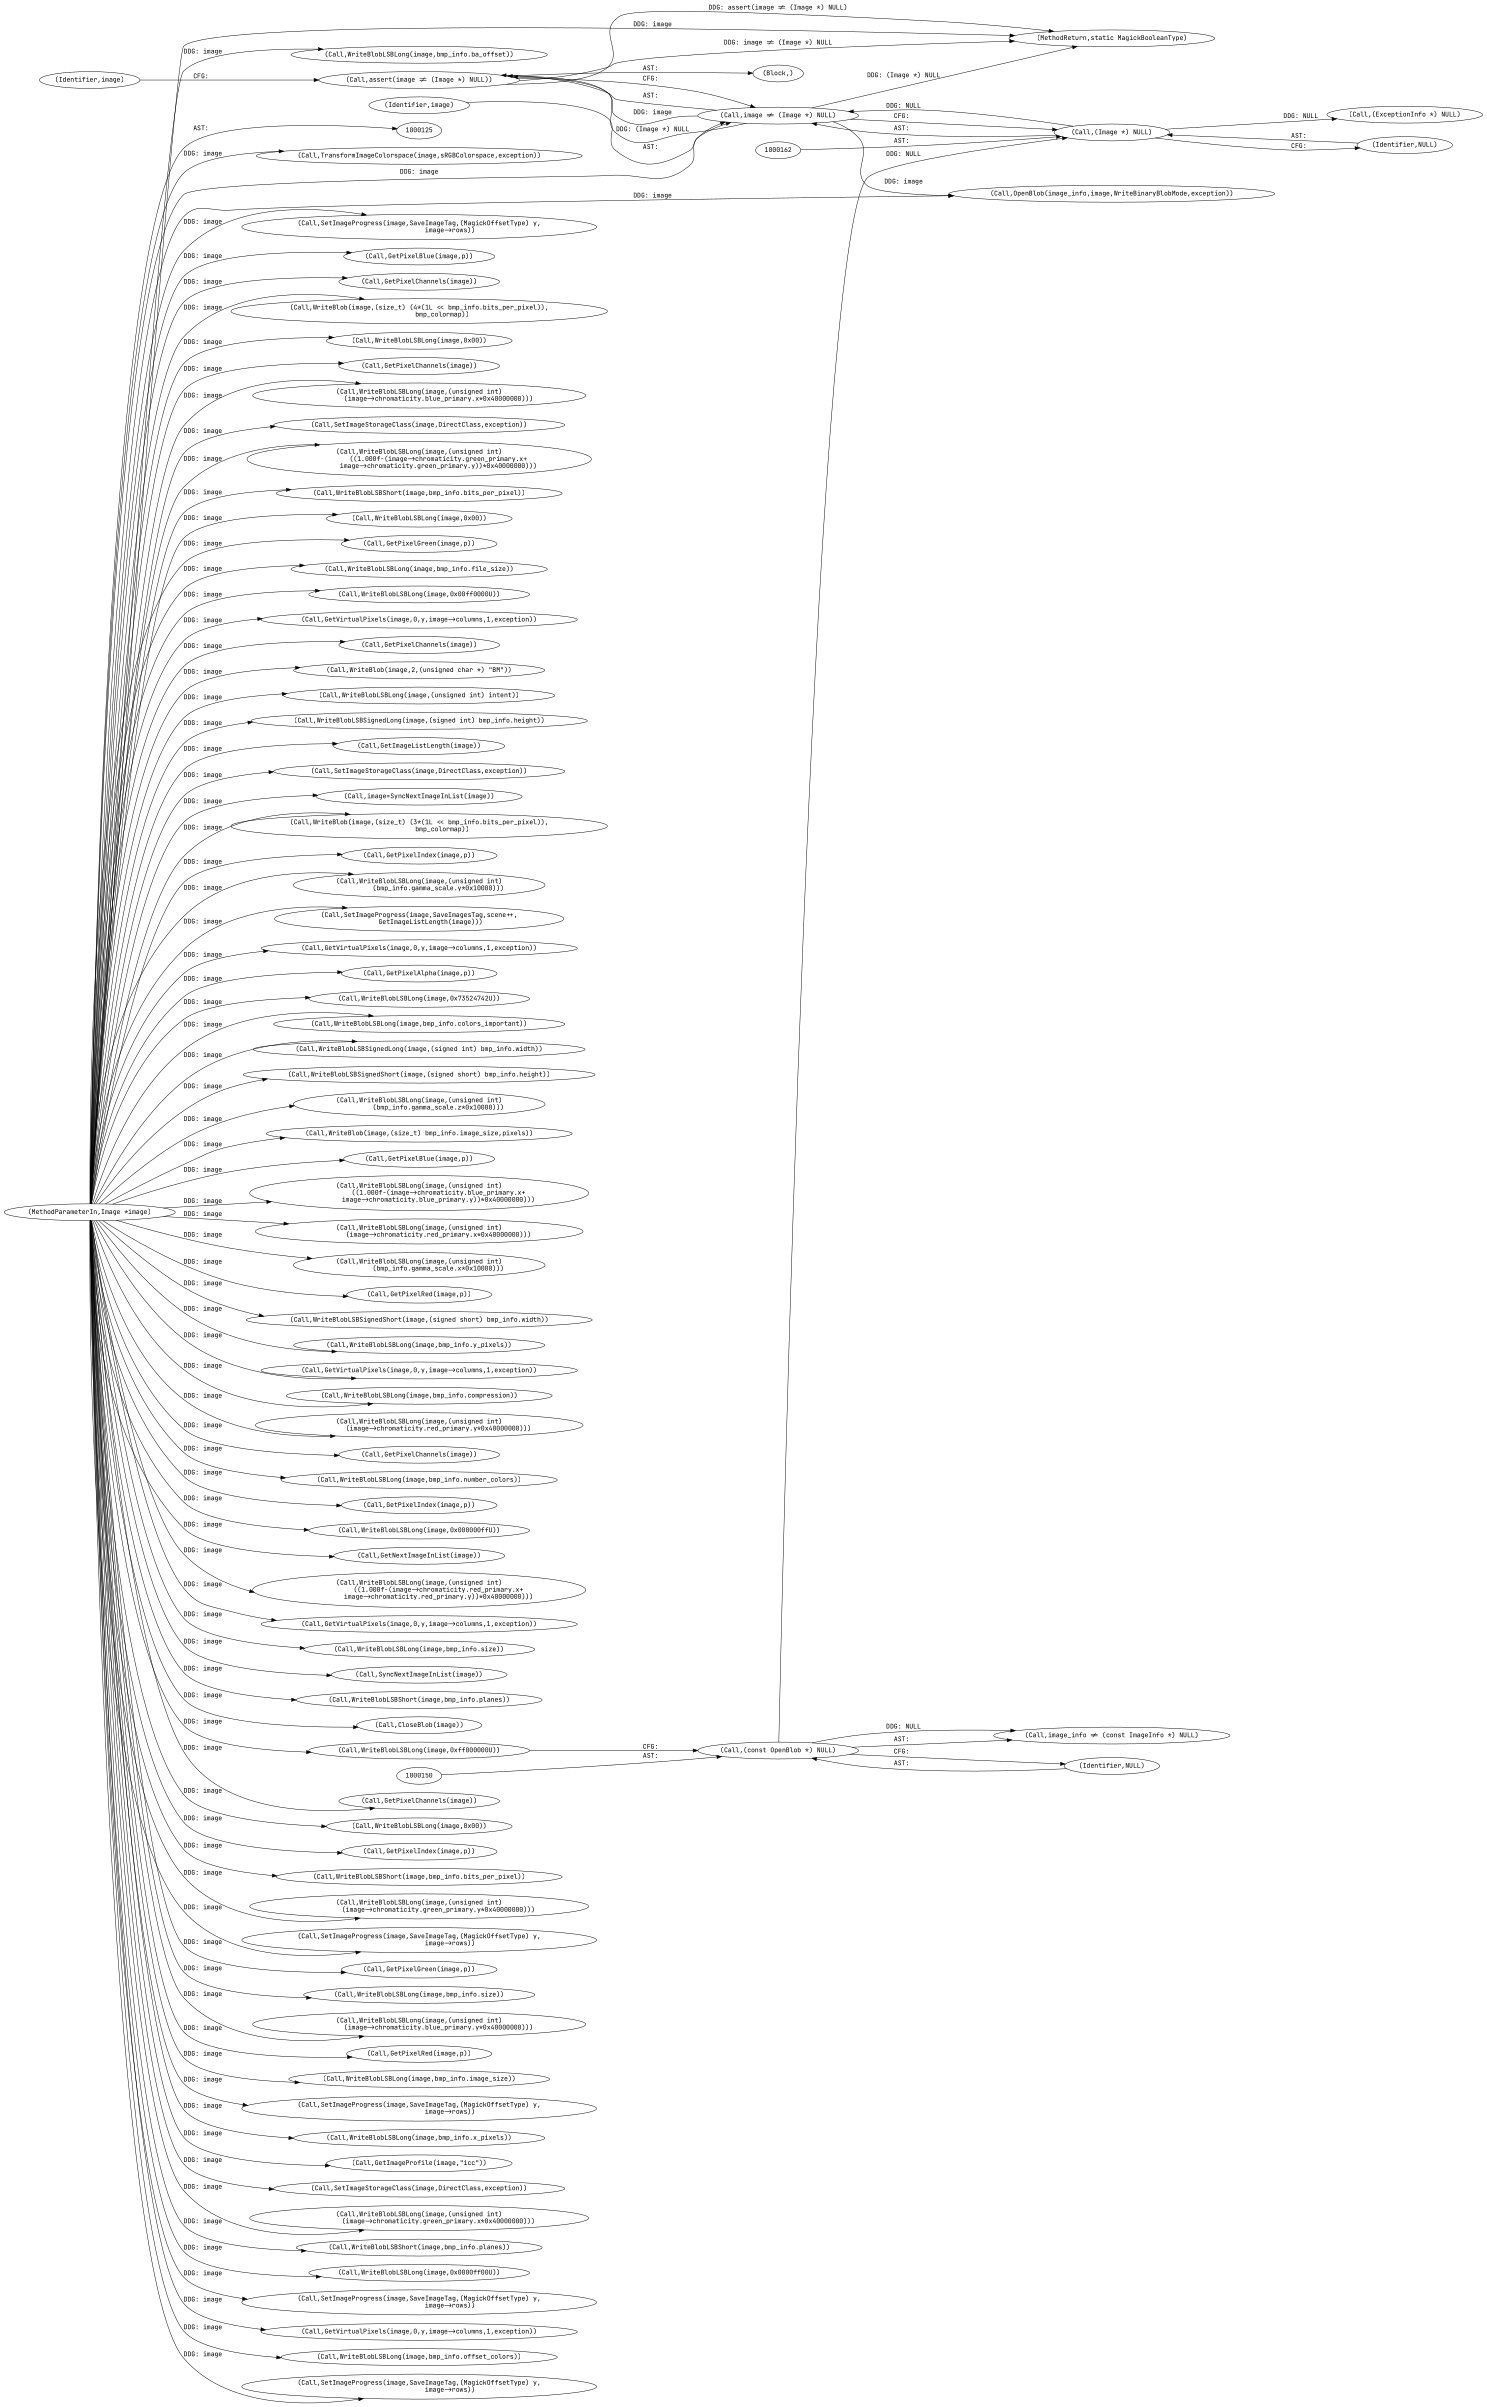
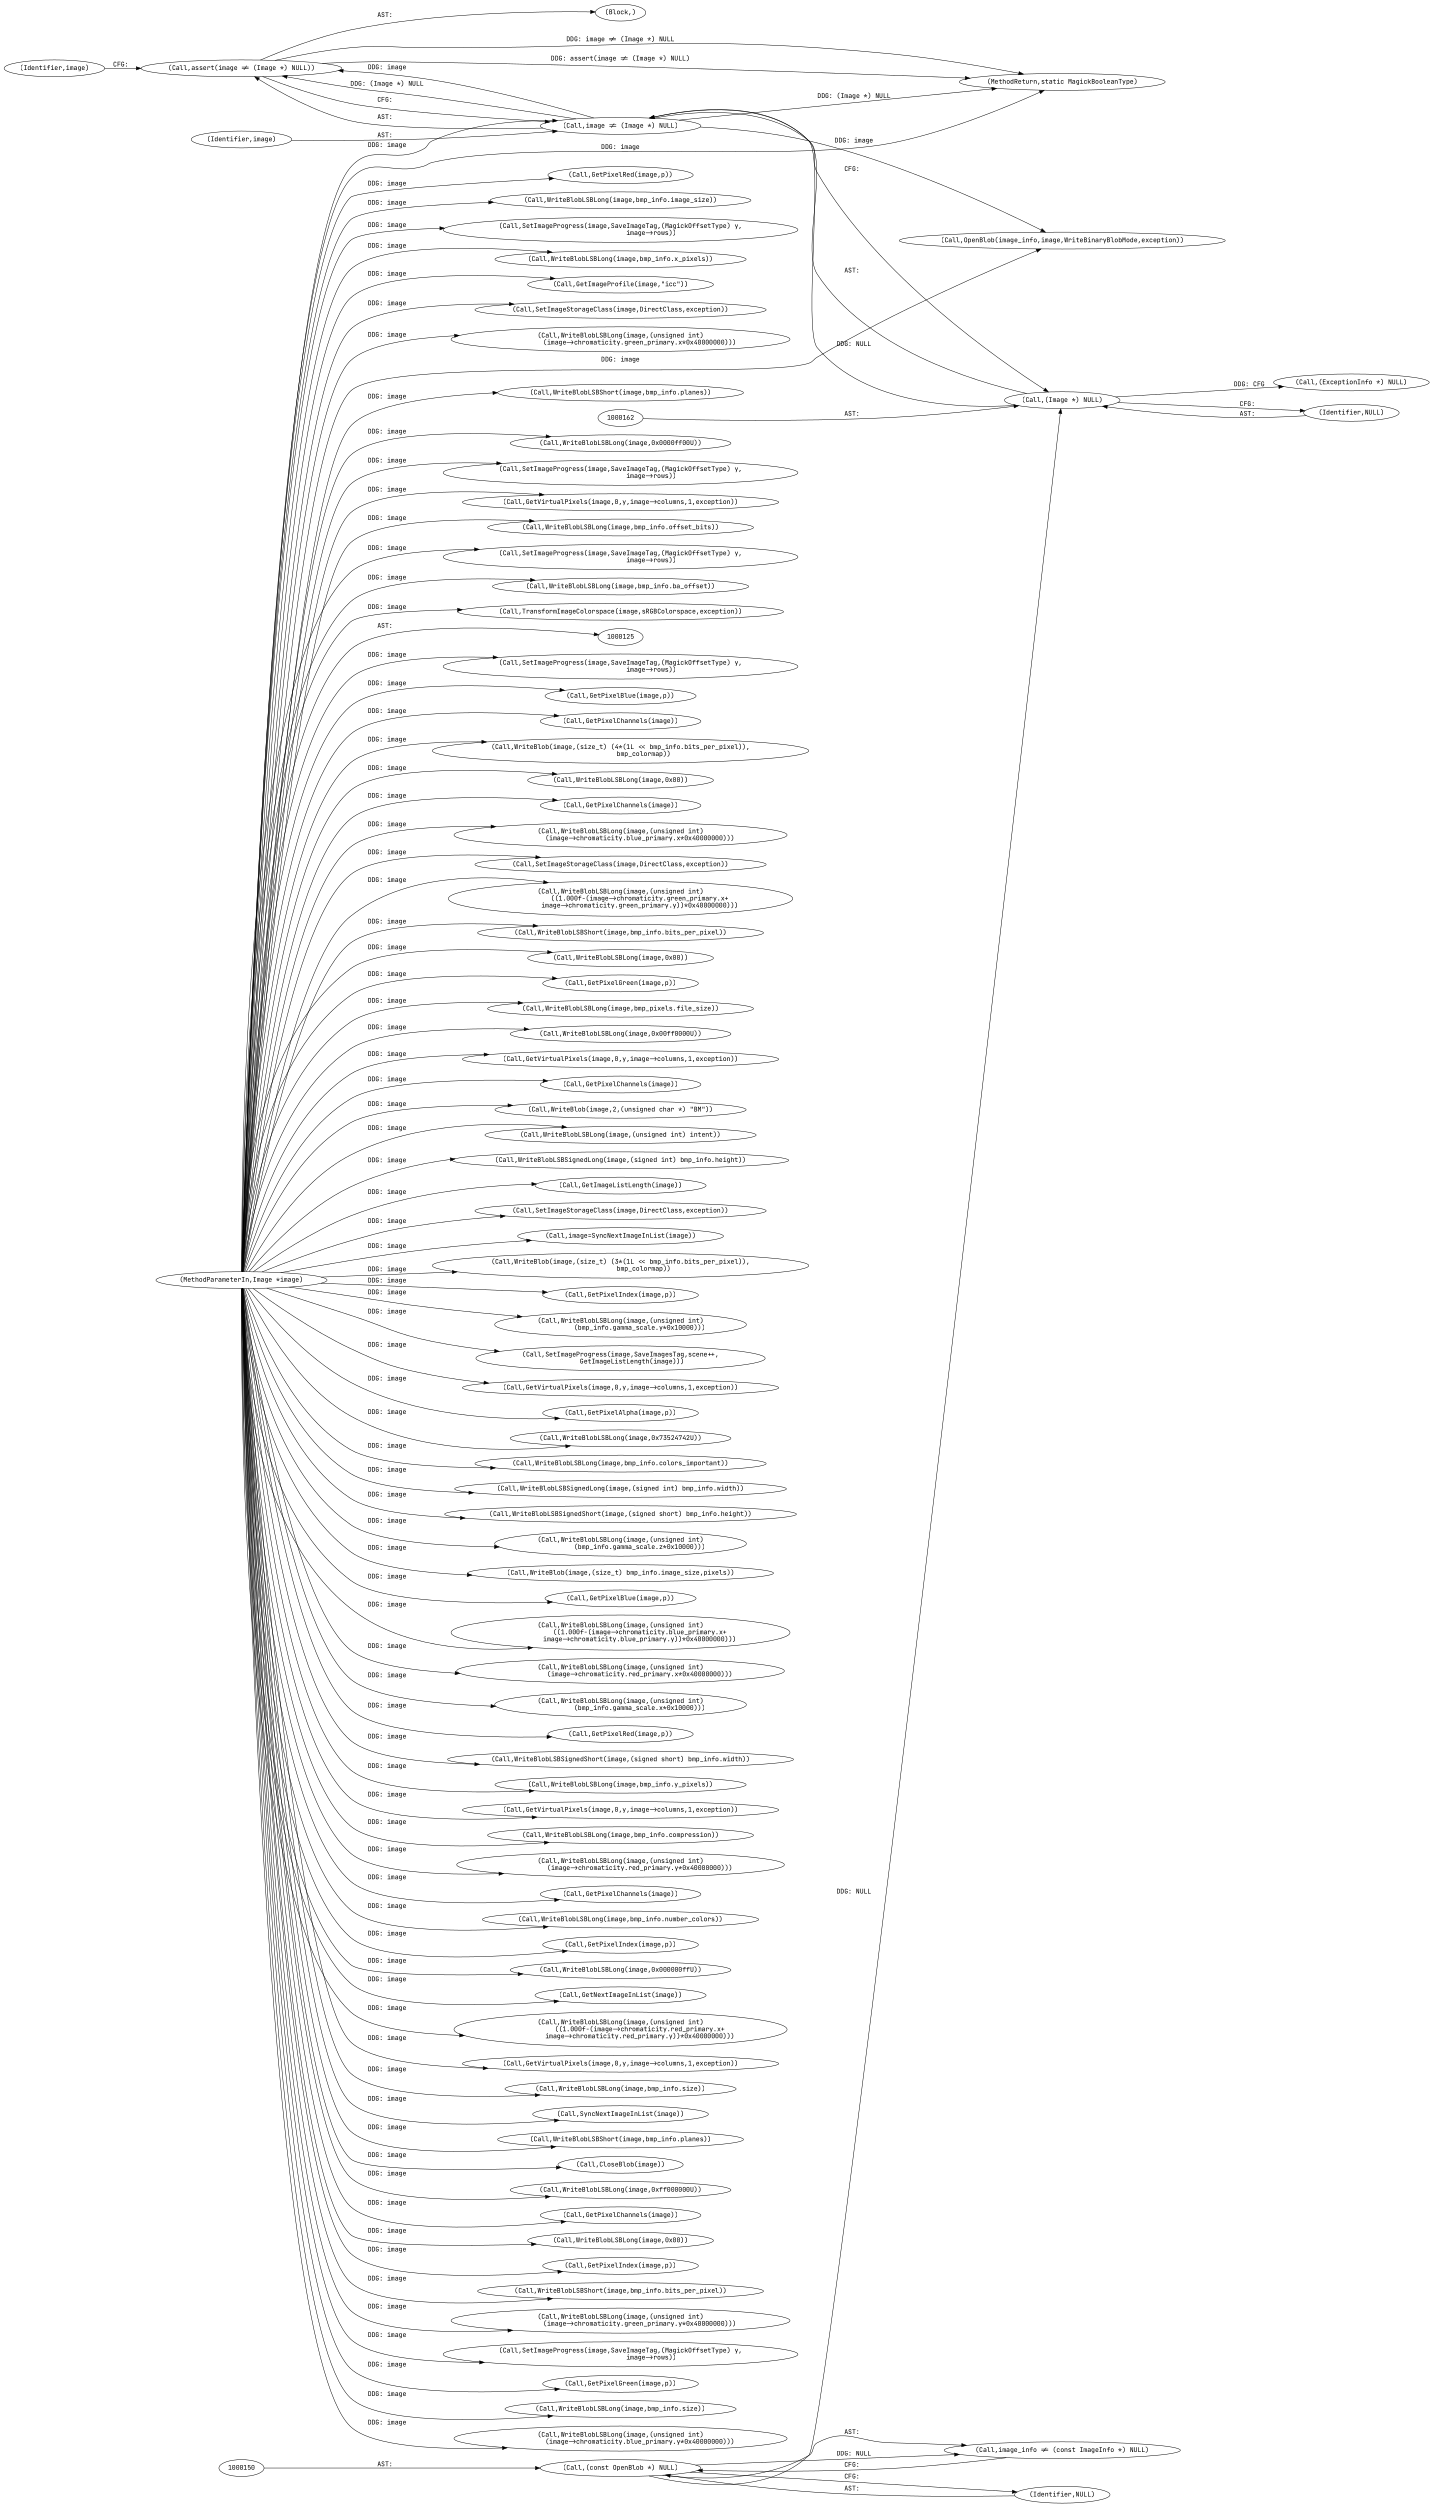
(1301, 116) -> (1249, 385)
(419, 569) -> (621, 1009)
(611, 1751) -> (855, 2470)
(419, 2357) -> (621, 527)
